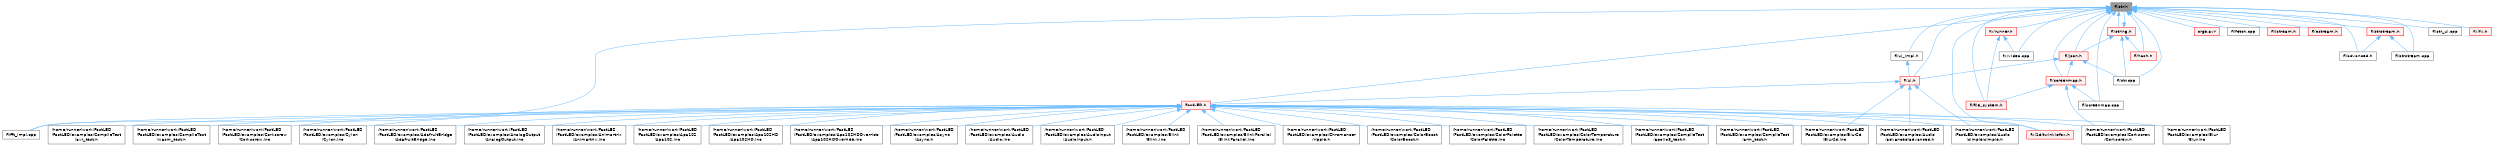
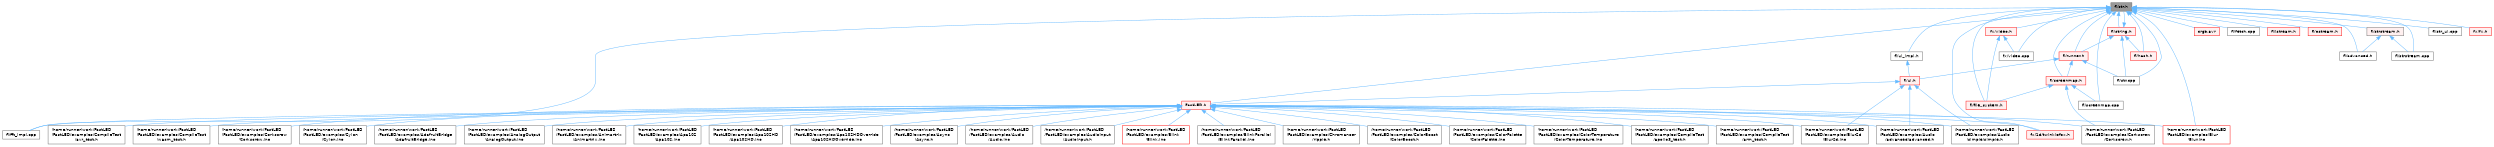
(1943, 30) -> (2178, 62)
(2001, 32) -> (2001, 32)
(2385, 32) -> (2385, 32)
(2074, 56) -> (2074, 56)
(1156, 135) -> (1156, 135)
(2197, 135) -> (2197, 135)
